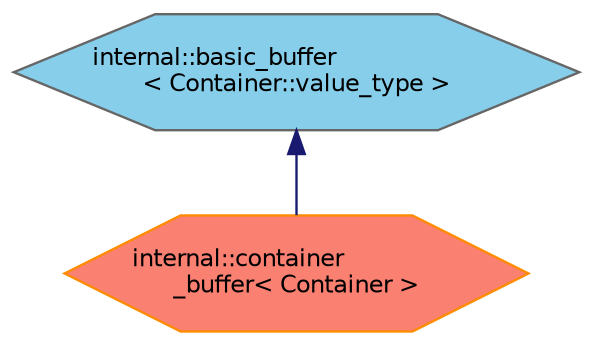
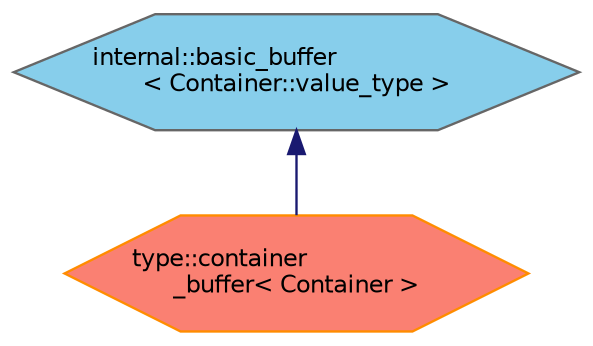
(297, 273) -> (297, 273)
